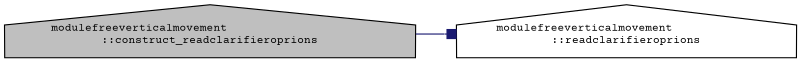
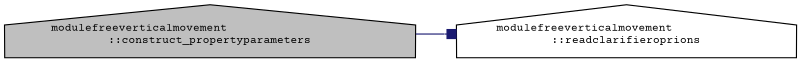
(210, 34) -> (210, 34)
